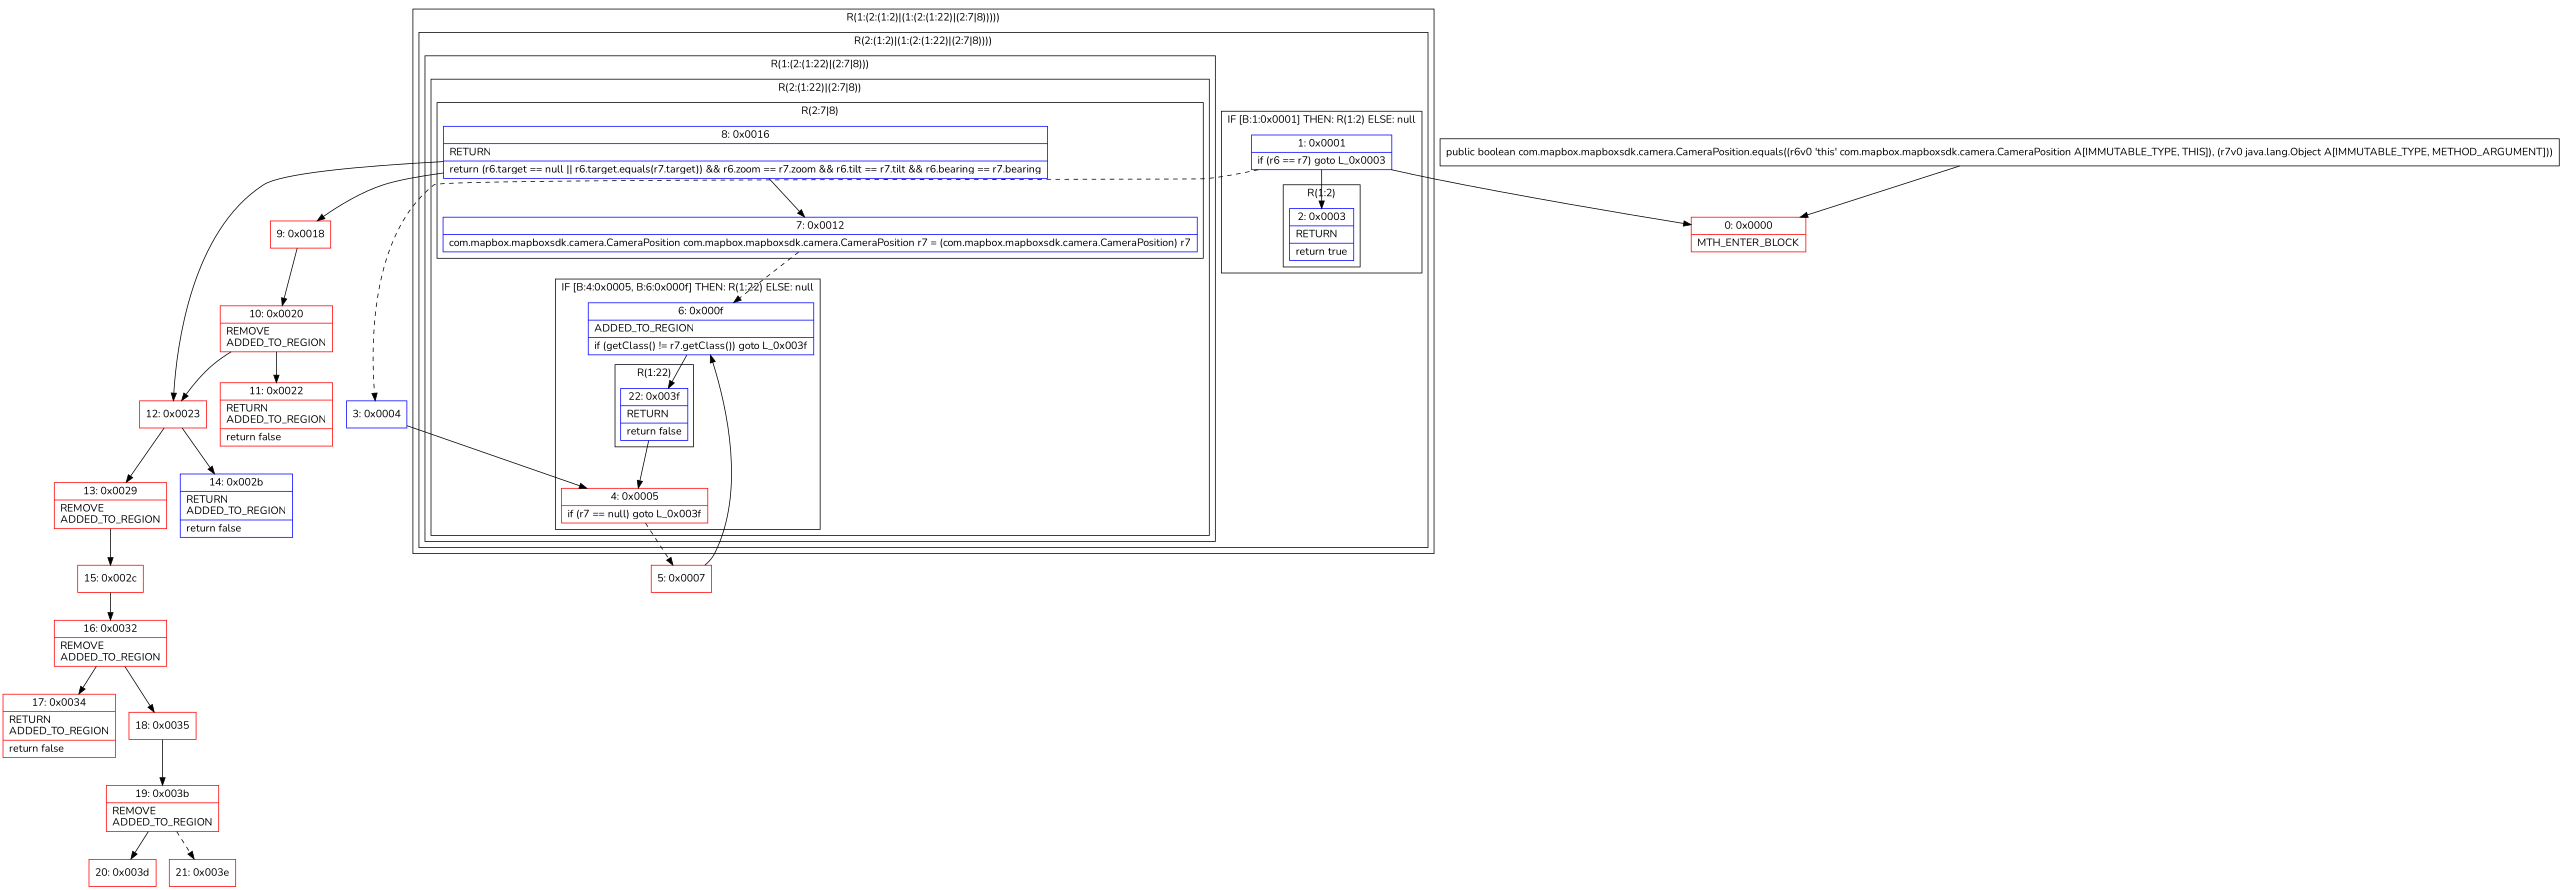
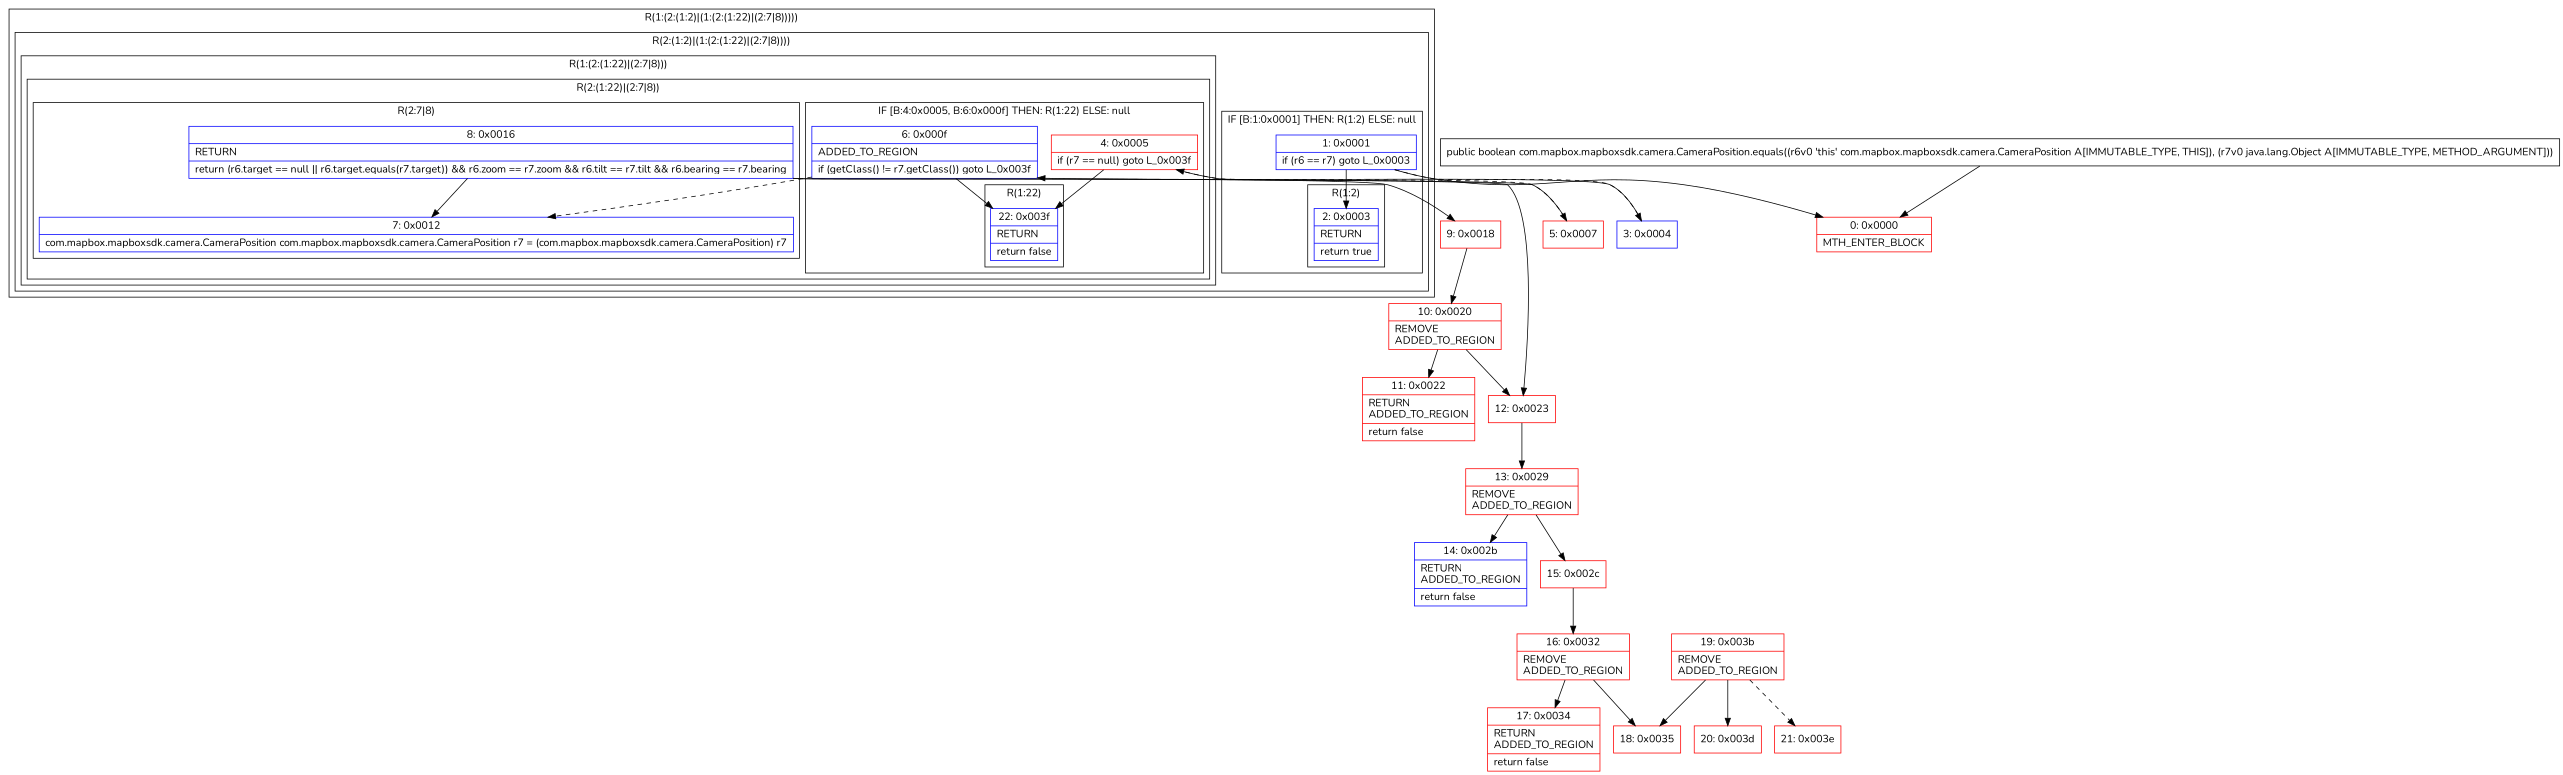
(771, 274) -> (684, 198)
(196, 448) -> (1501, 525)
(644, 461) -> (1083, 187)
(163, 759) -> (1686, 700)
